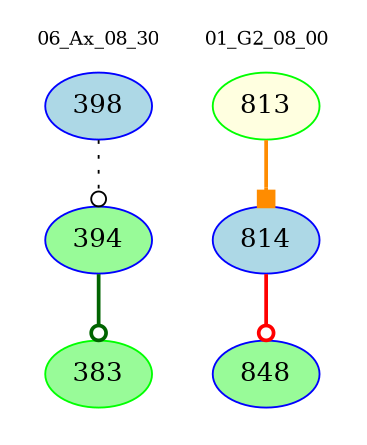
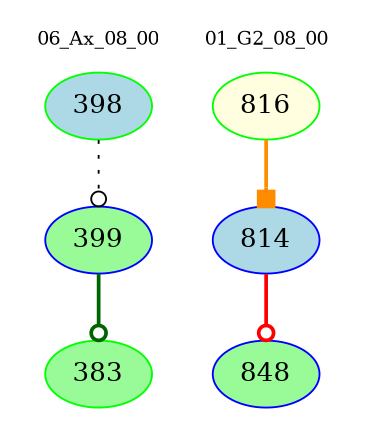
(99, 40) -> (99, 40)
(99, 106) -> (99, 106)
(266, 106) -> (266, 106)
(99, 240) -> (99, 240)
